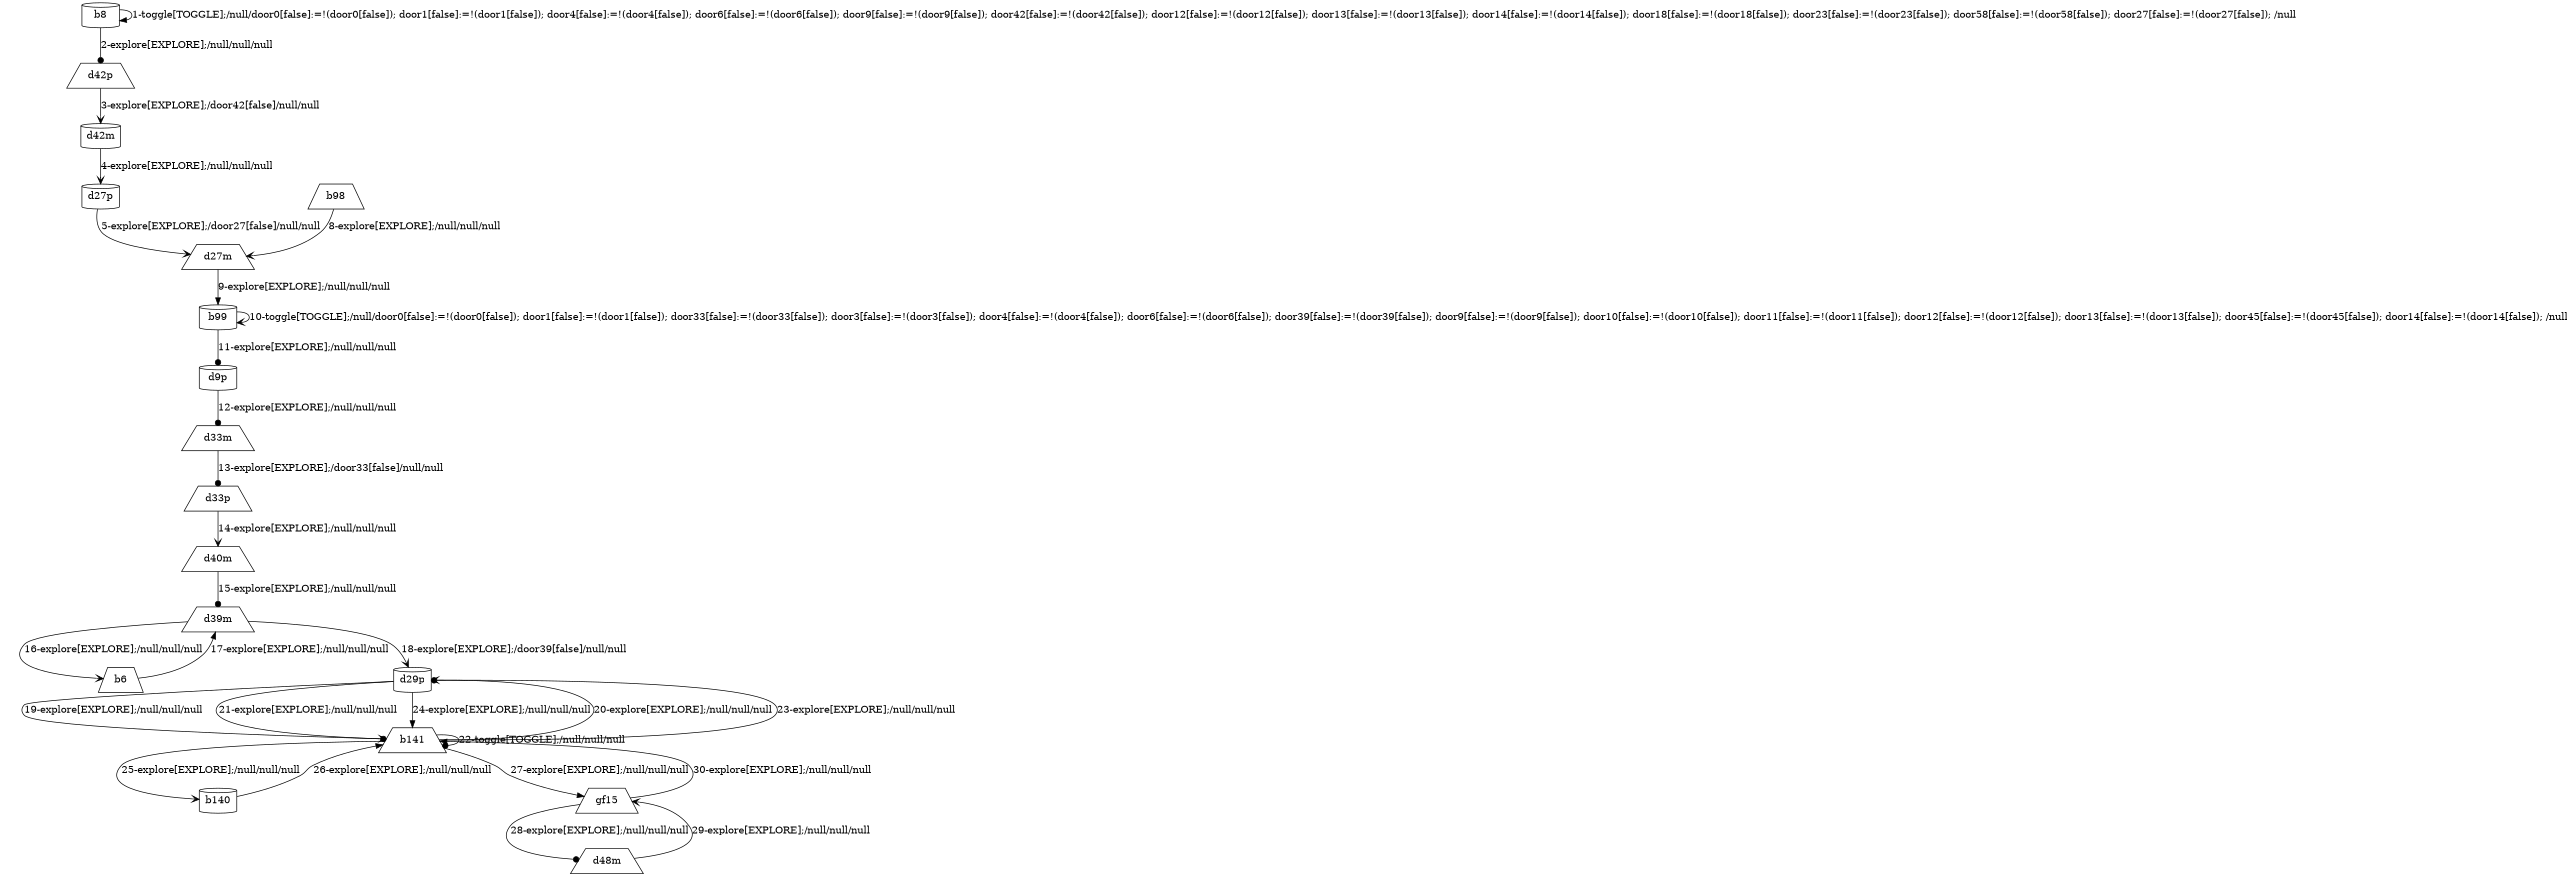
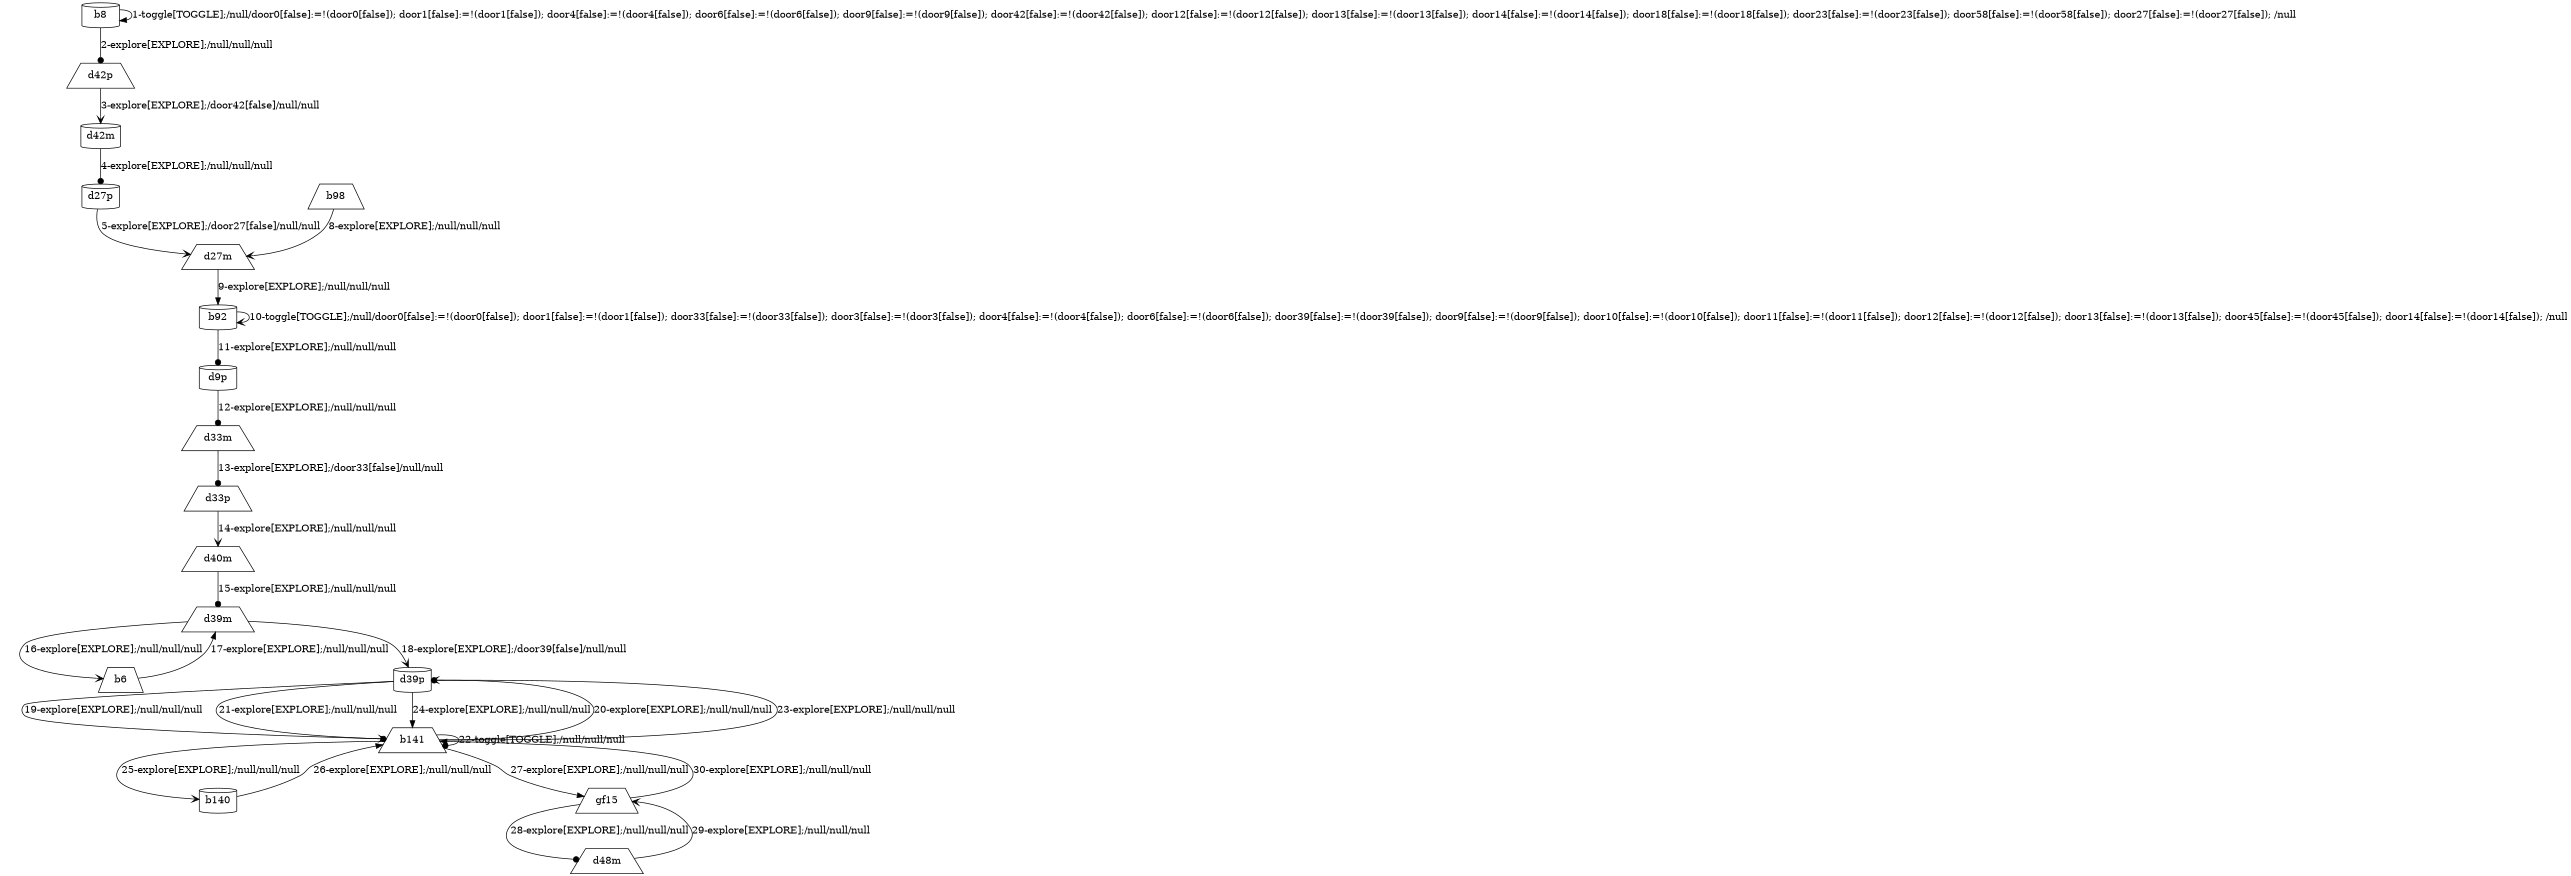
(101, 164) -> (101, 164)
(218, 317) -> (218, 317)
(412, 680) -> (412, 680)
